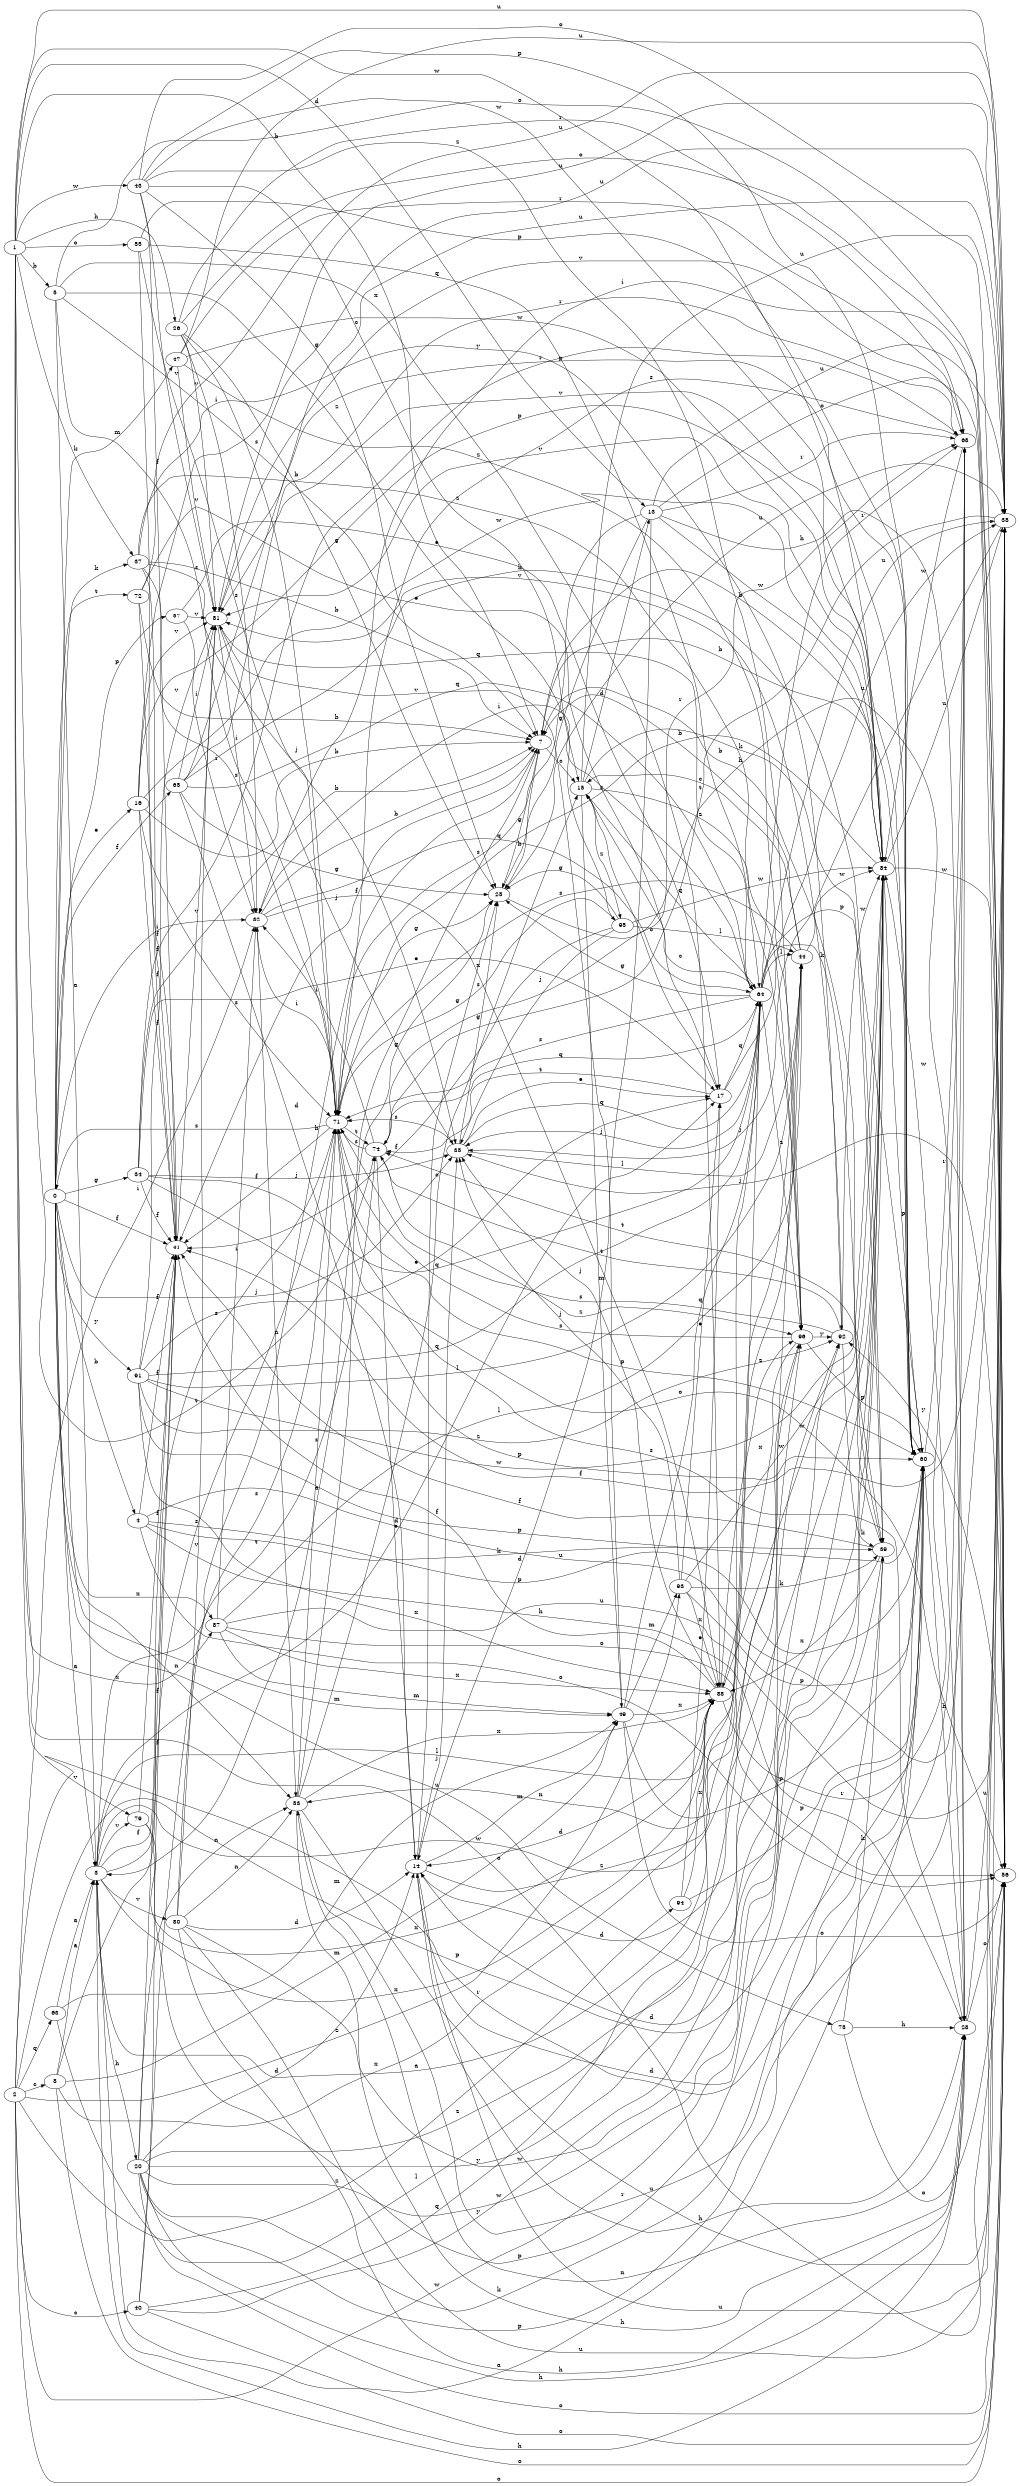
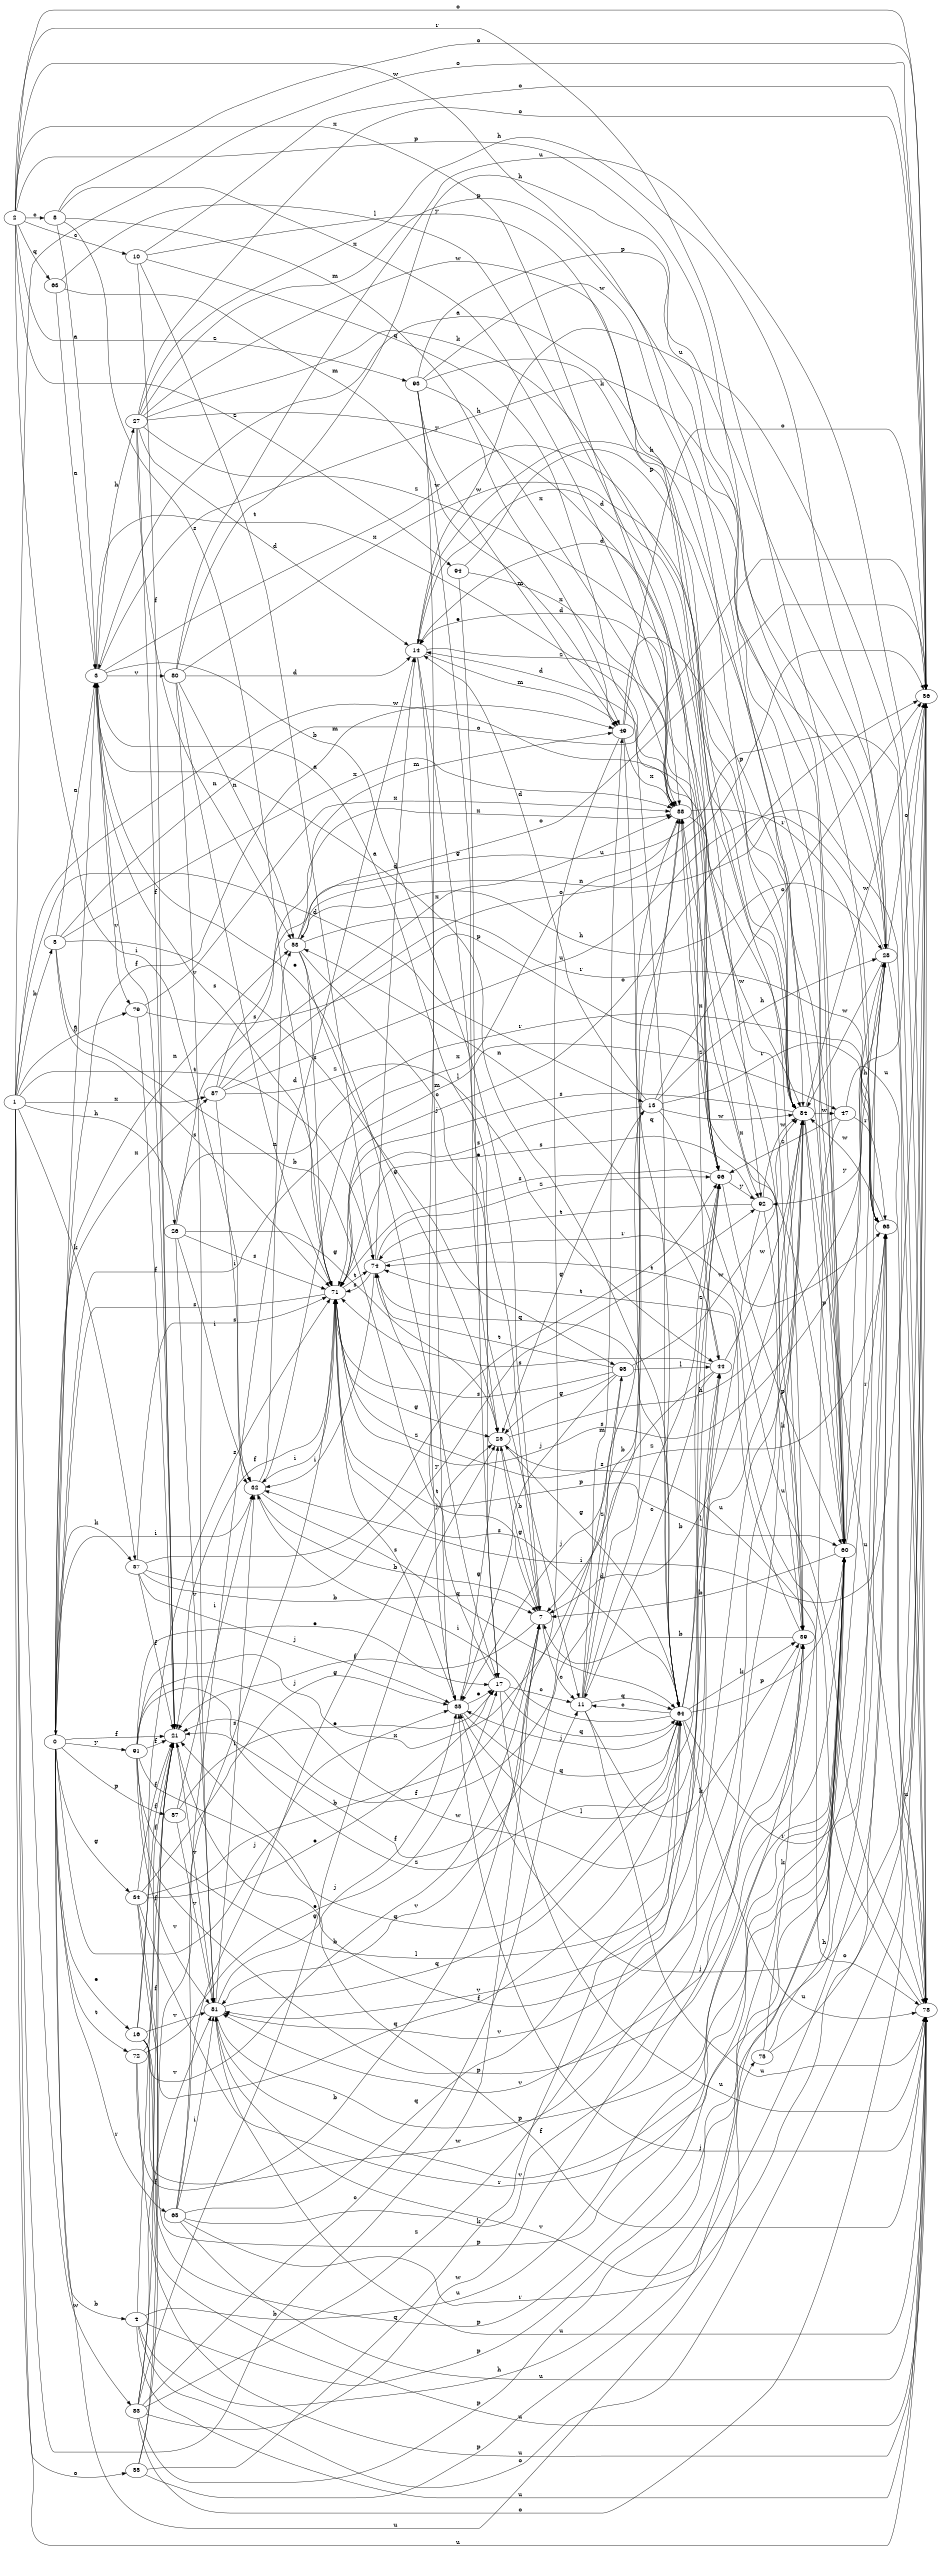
(138, 186) -> (136, 2411)
none -> (510, 236)
(686, 398) -> (824, 1113)
(1005, 521) -> (926, 2010)
(581, 788) -> (581, 1705)
(117, 848) -> (116, 2134)
(177, 1248) -> (175, 1736)
none -> (475, 1337)
(480, 1440) -> (668, 1785)
(499, 1551) -> (458, 2293)
(649, 1655) -> (496, 556)
(708, 1741) -> none
(138, 2167) -> (136, 421)
(138, 2308) -> (136, 257)
